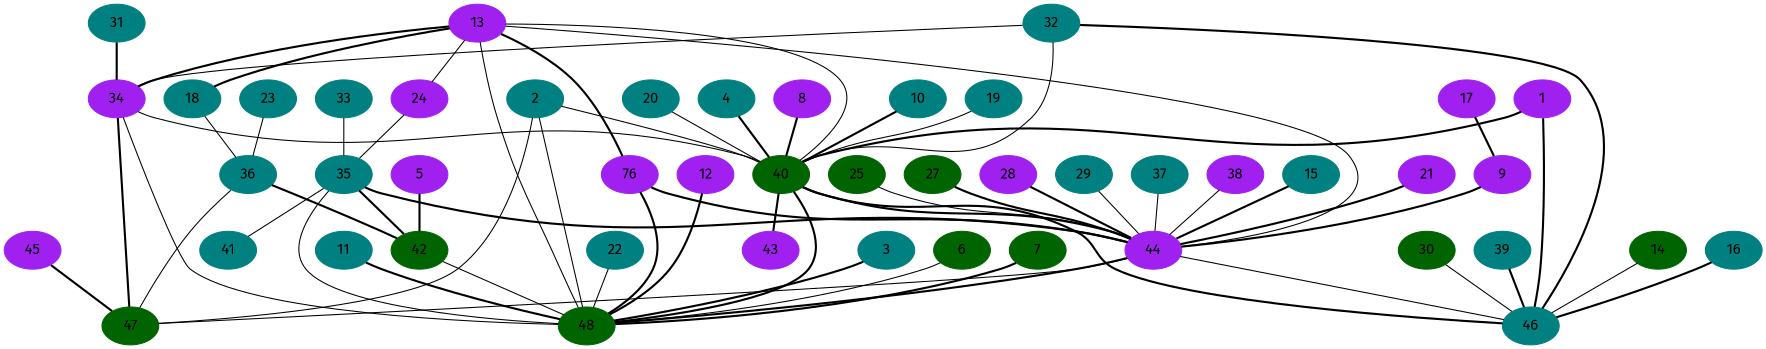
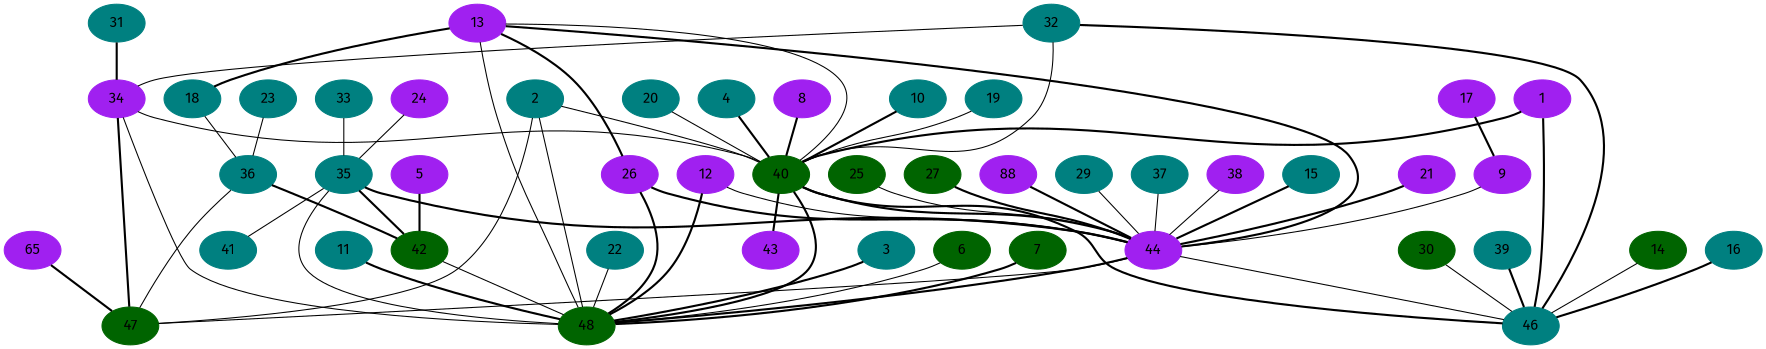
(292, 47) -> none
(448, 61) -> none
(1043, 80) -> (1043, 80)
(630, 175) -> (630, 175)
(1008, 175) -> (1008, 175)
none -> (825, 211)
(1333, 225) -> (1333, 225)
(33, 250) -> (33, 250)
